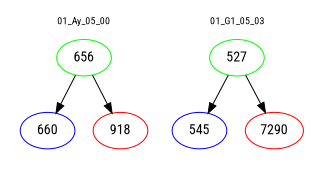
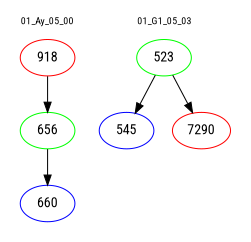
(237, 58) -> (164, 58)
(100, 90) -> (48, 89)
